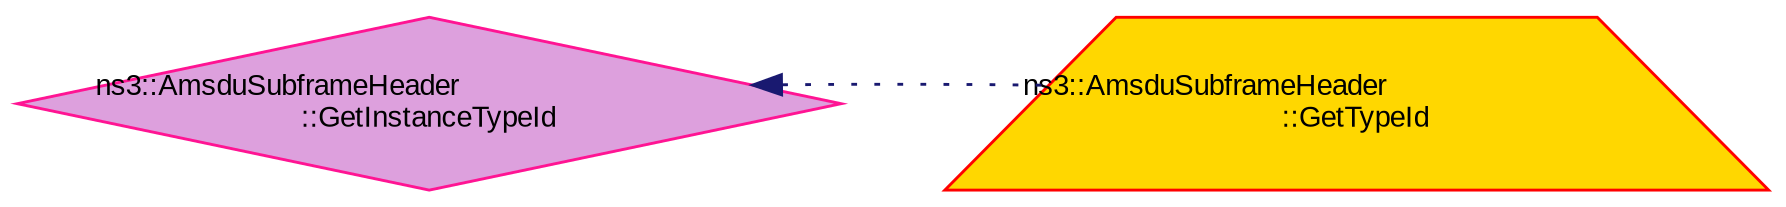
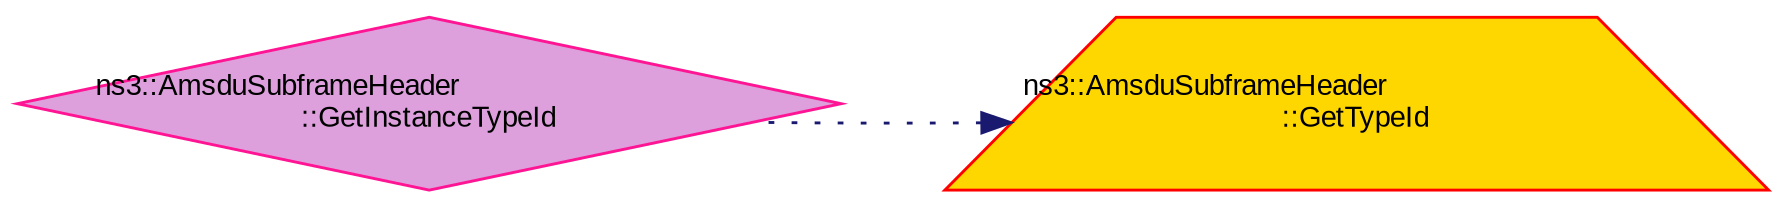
(915, 84) -> (867, 123)
